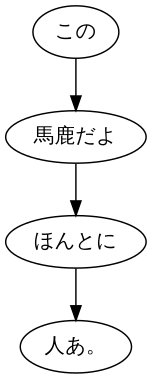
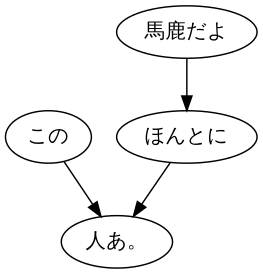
(76, 77) -> (78, 183)
